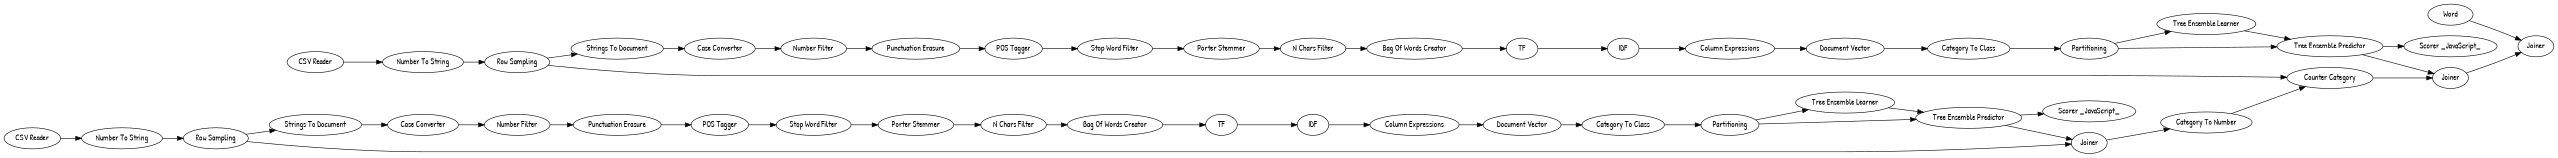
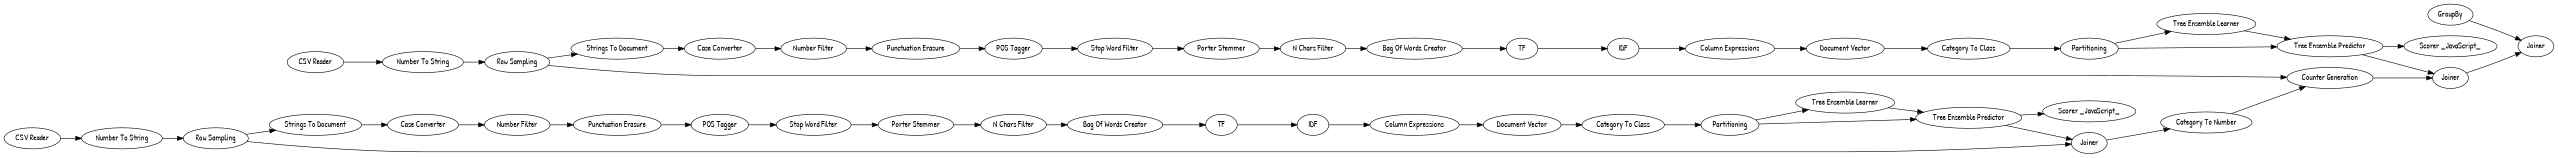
(2450, 15) -> (2450, 15)
(2330, 78) -> (2330, 78)
